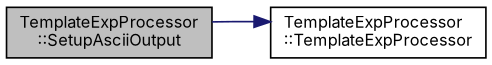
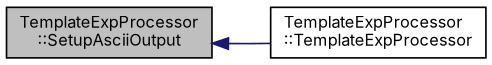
(233, 22) -> (250, 44)
